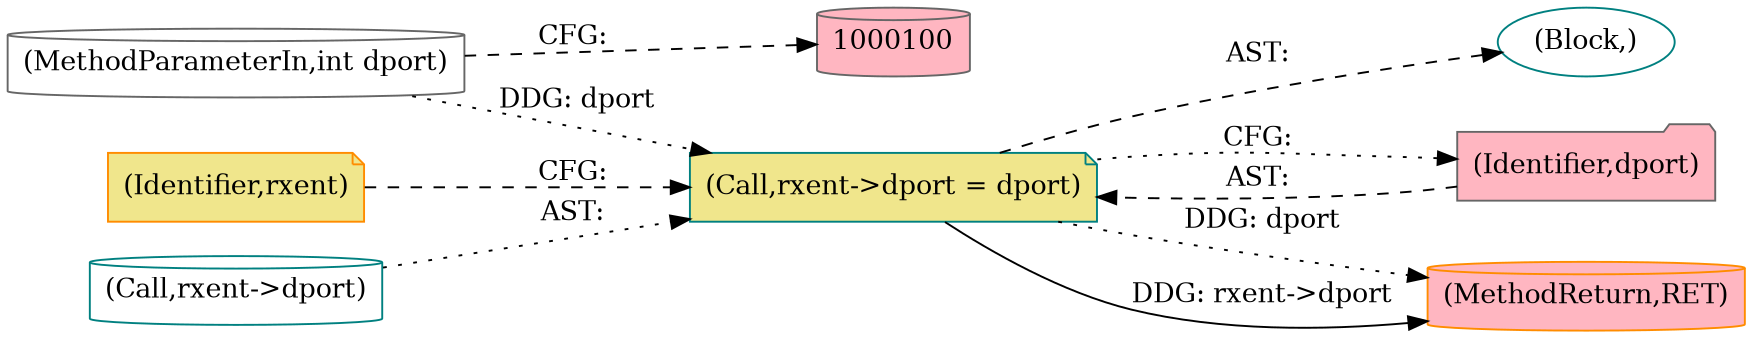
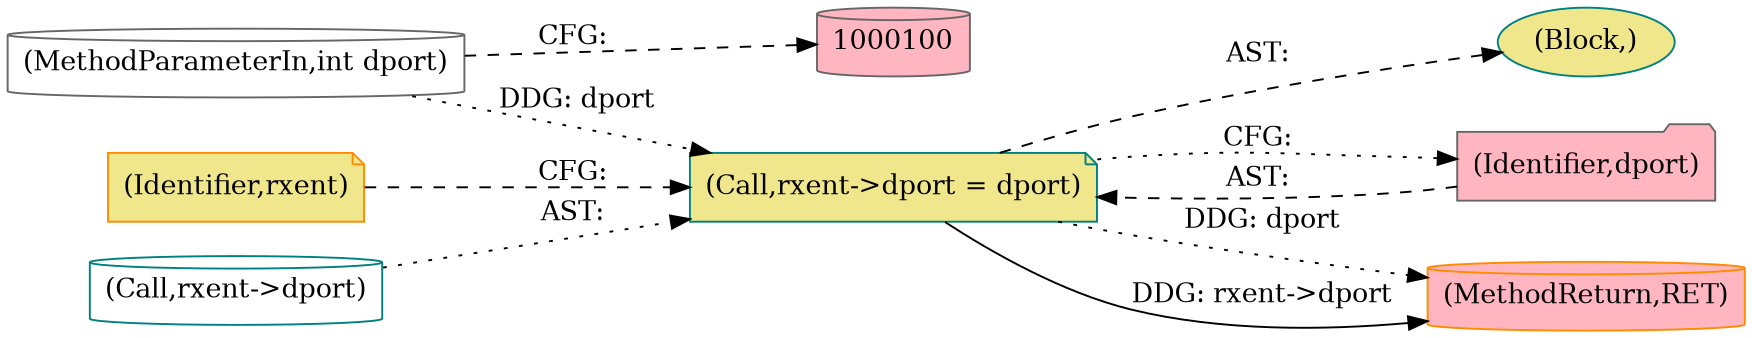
(1586, 42) -> (1586, 42)
